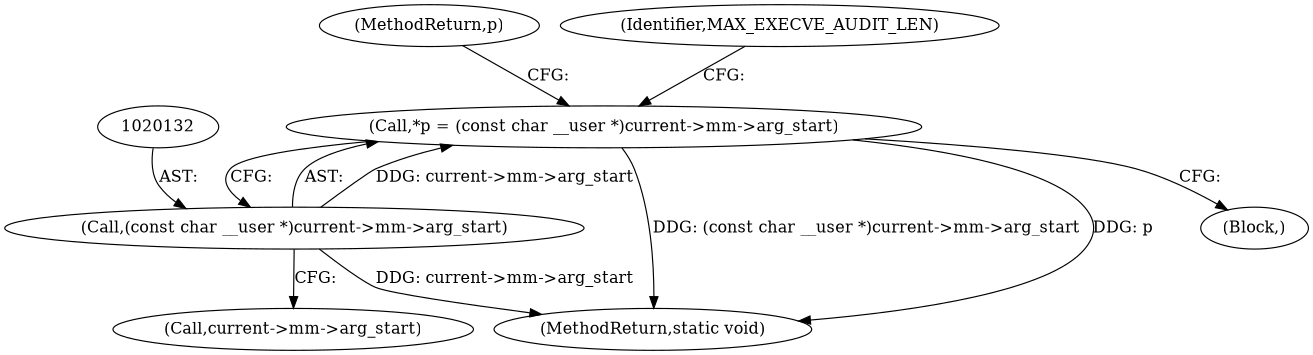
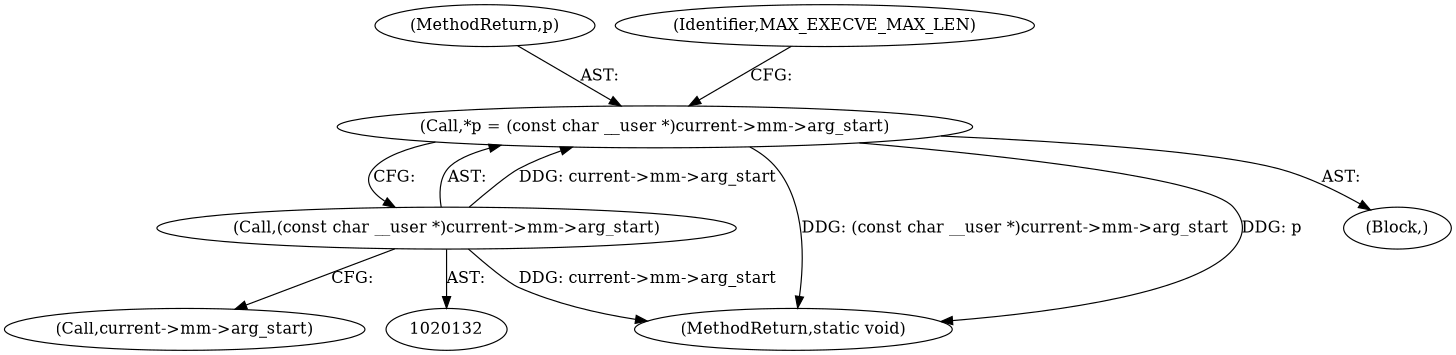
(780, 26) -> (825, 26)
(551, 76) -> (603, 76)
(1203, 177) -> (1344, 177)
(155, 179) -> (447, 273)
